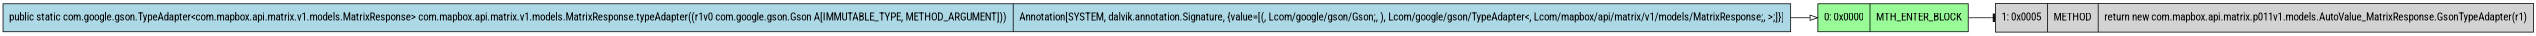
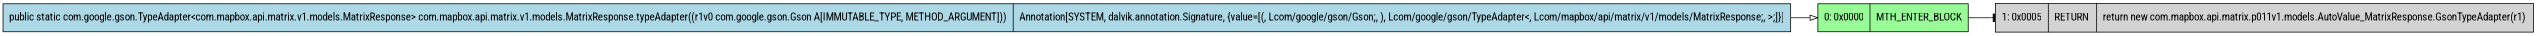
(2073, 17) -> (2072, 17)
